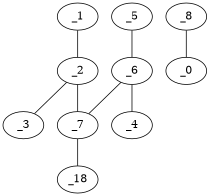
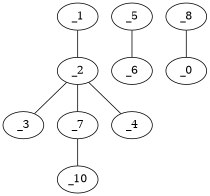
(105, 98) -> none
(132, 98) -> (105, 98)
(78, 179) -> (78, 179)
